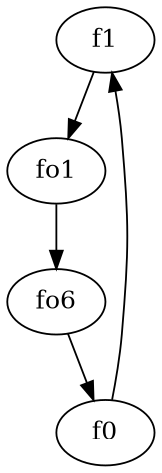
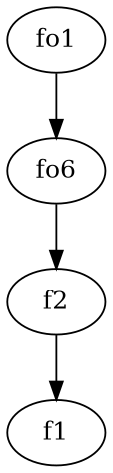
(84, 97) -> none
(105, 433) -> (56, 302)
